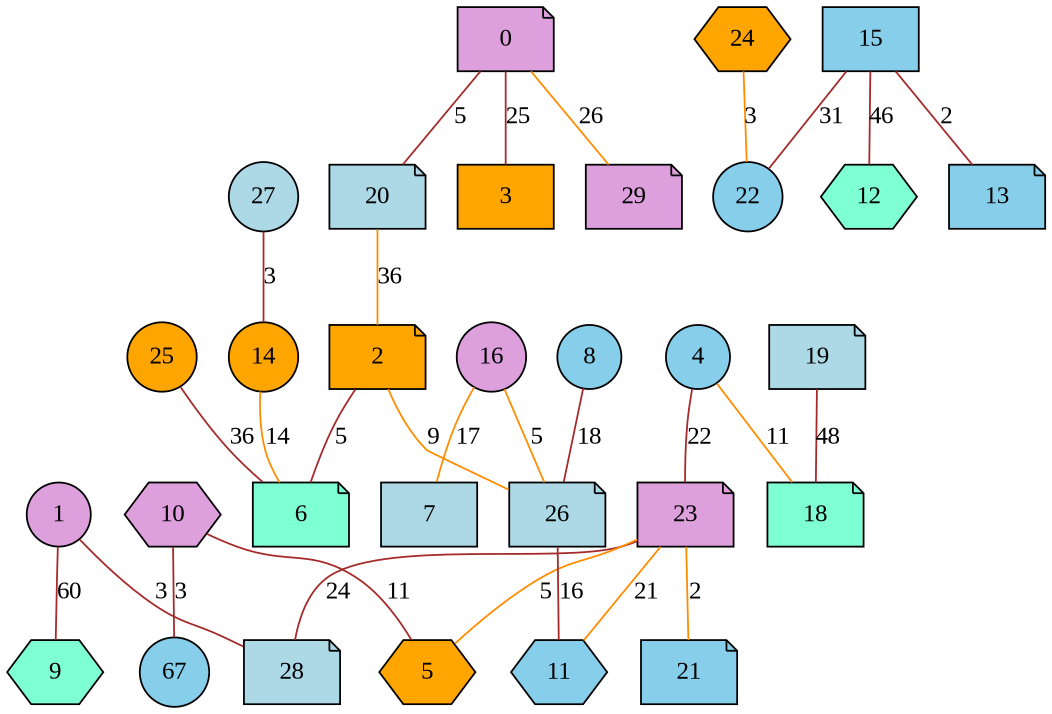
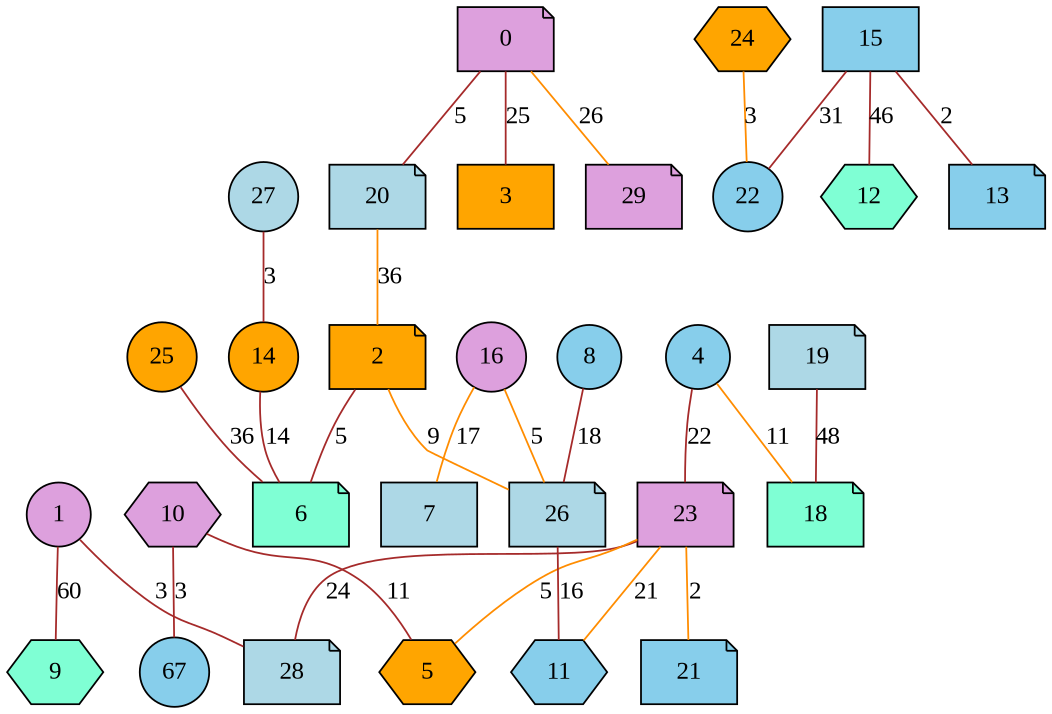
(263, 439) -> (263, 439)
